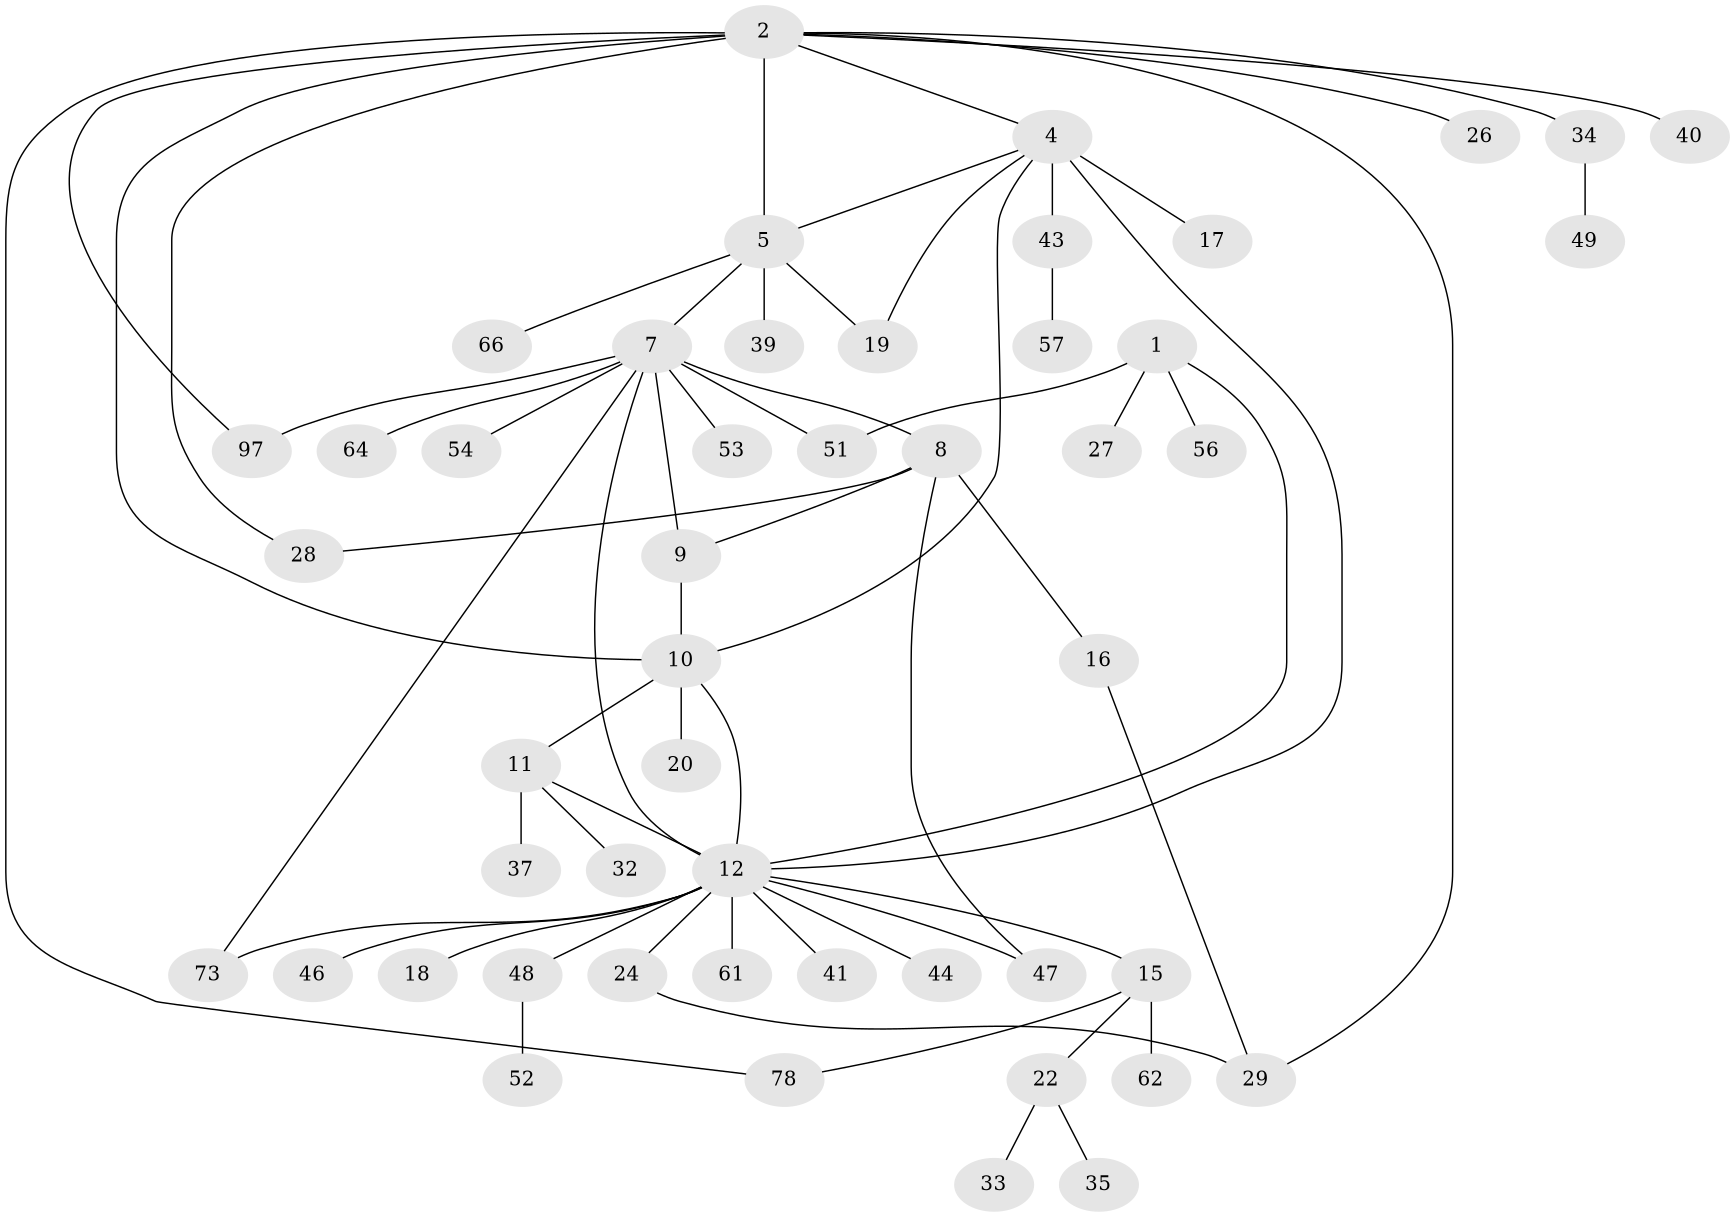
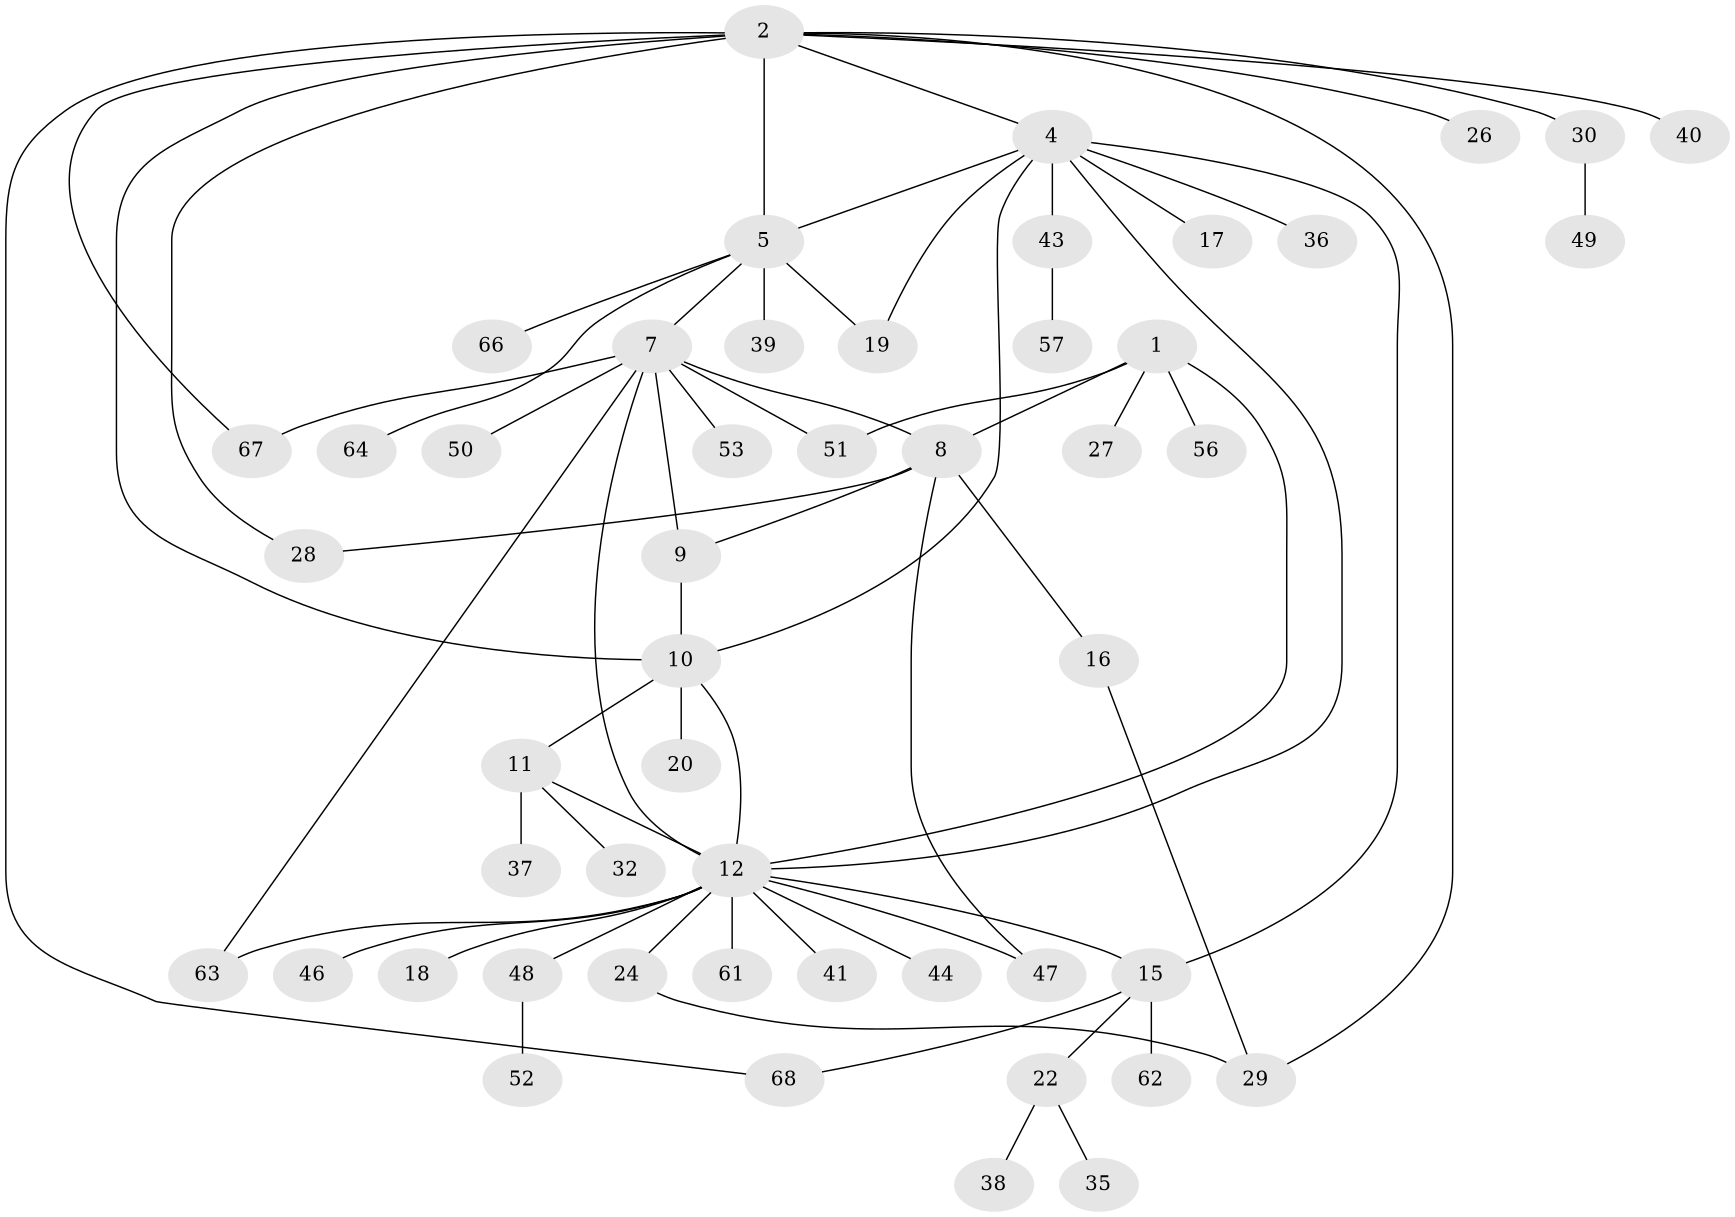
(1585, 137) -> (1585, 137)
none -> (1317, 242)
(503, 397) -> (565, 356)
none -> (1049, 399)
(252, 451) -> (252, 451)
(461, 451) -> (461, 451)
none -> (1397, 495)
(208, 975) -> (208, 975)
(785, 1080) -> (785, 1080)
(994, 1185) -> (994, 1185)
